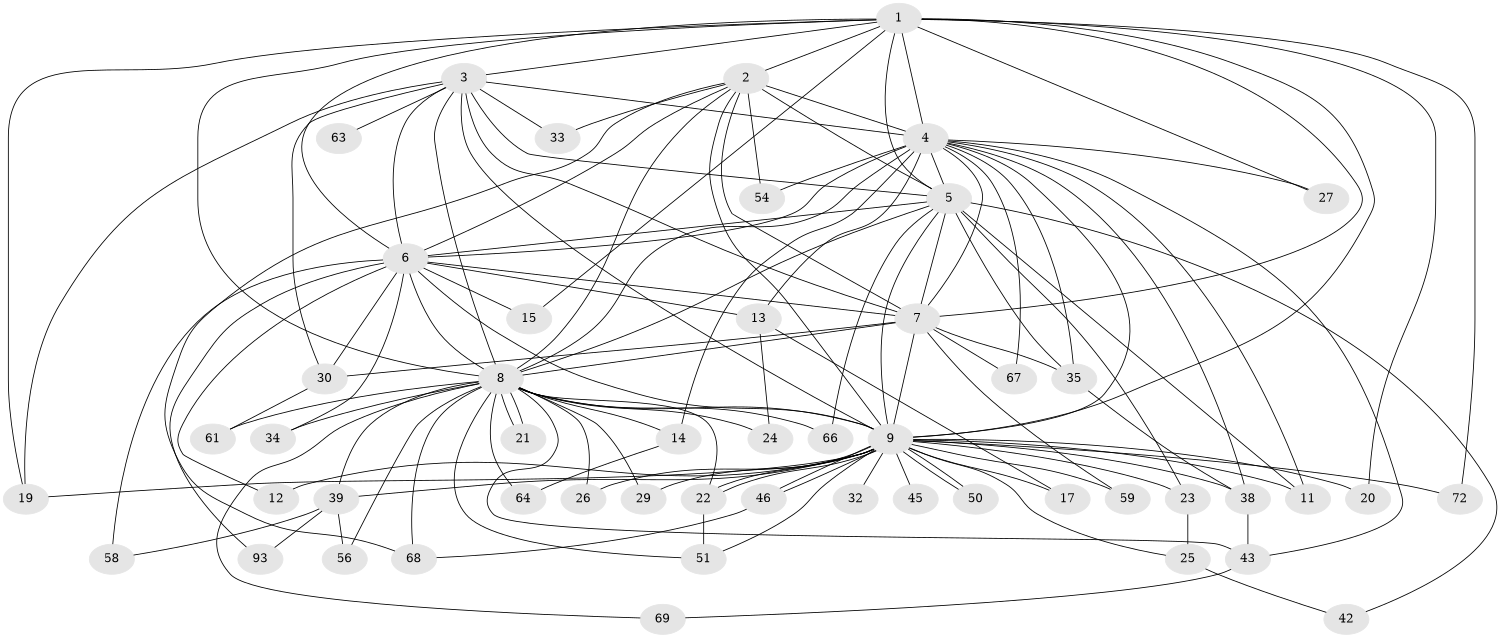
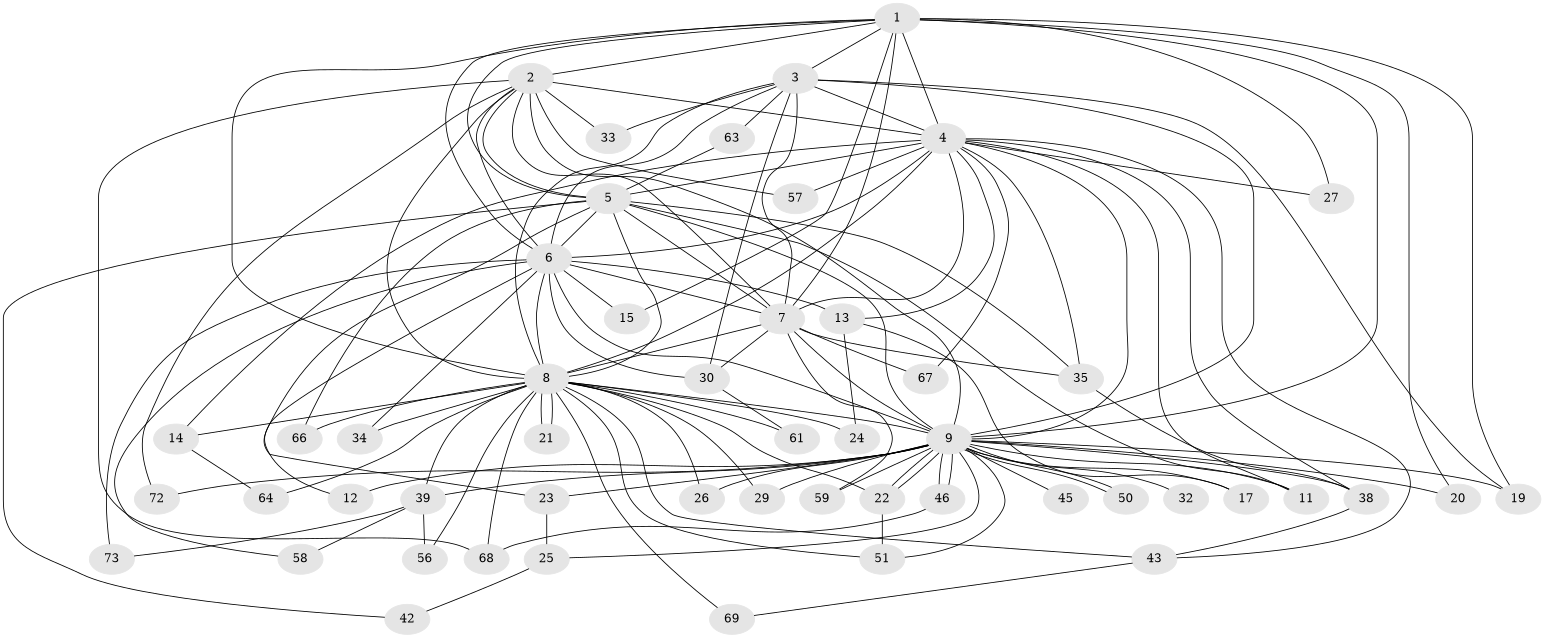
(1388, 64) -> (274, 244)
(685, 172) -> (670, 169)
(762, 199) -> (795, 199)
(260, 559) -> (112, 559)
